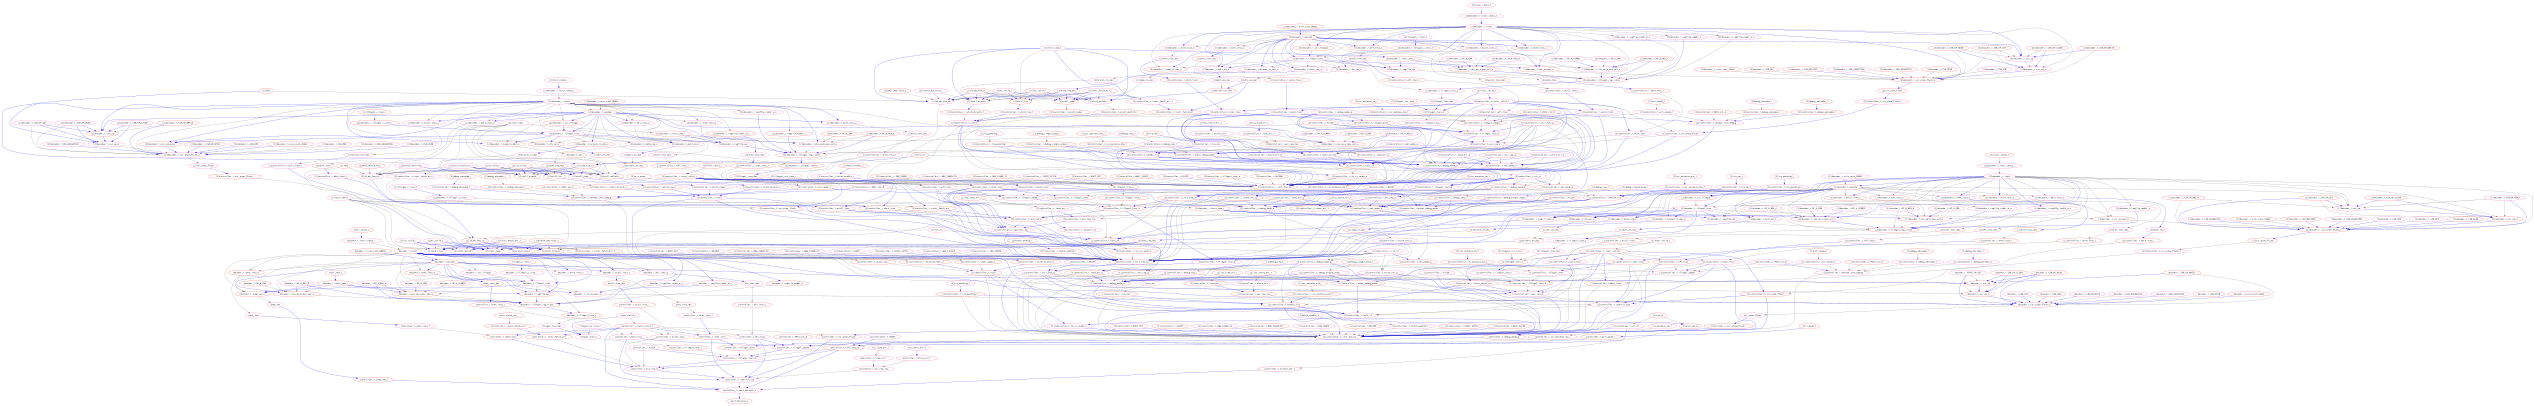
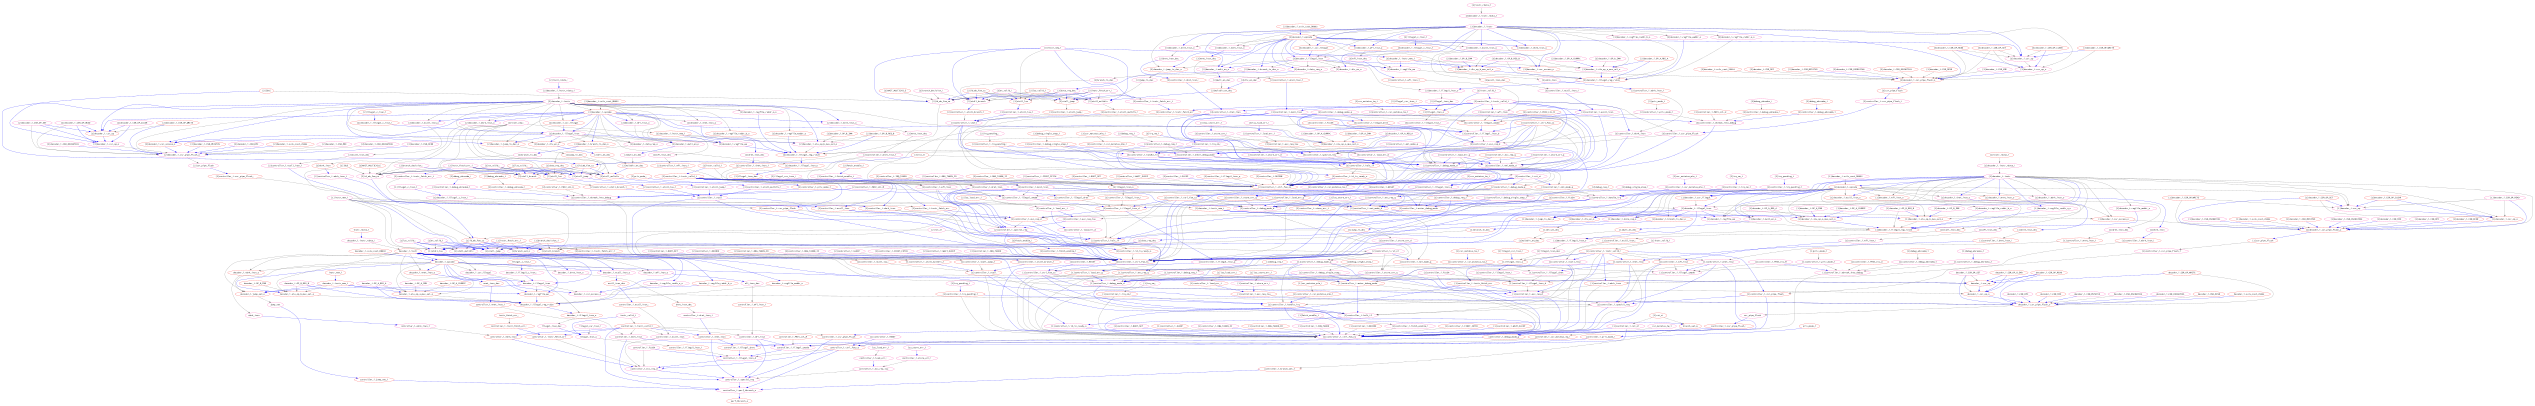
(1223, 101) -> (1327, 107)
(1968, 273) -> (1968, 273)
